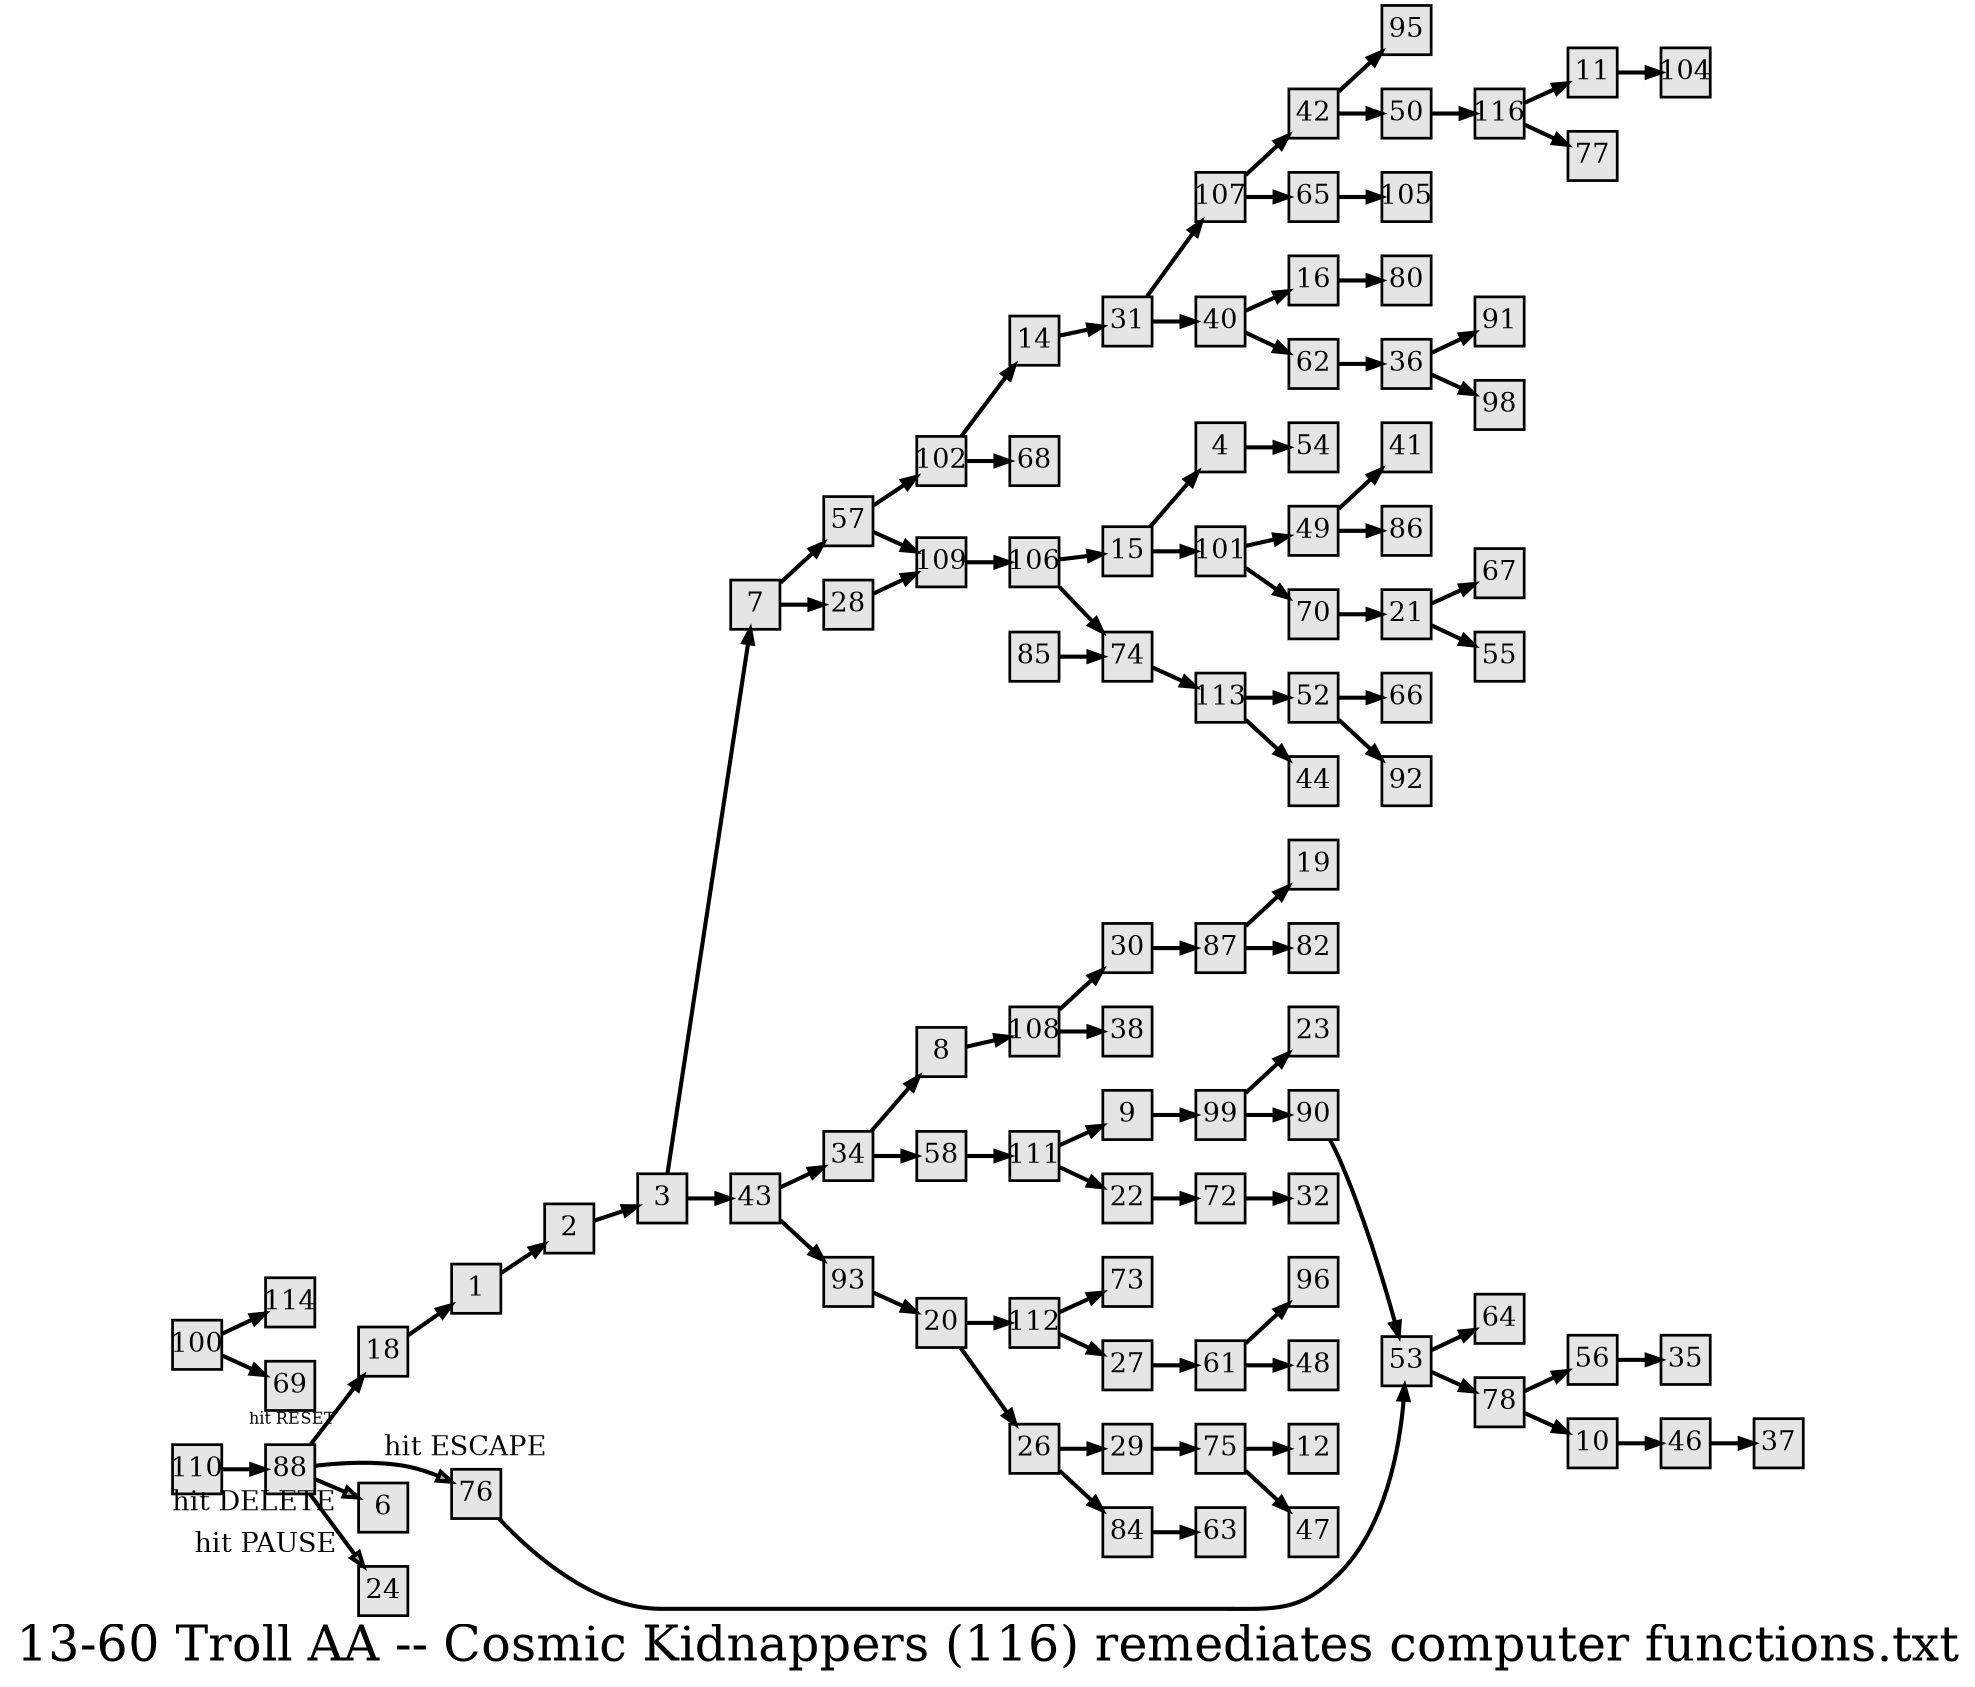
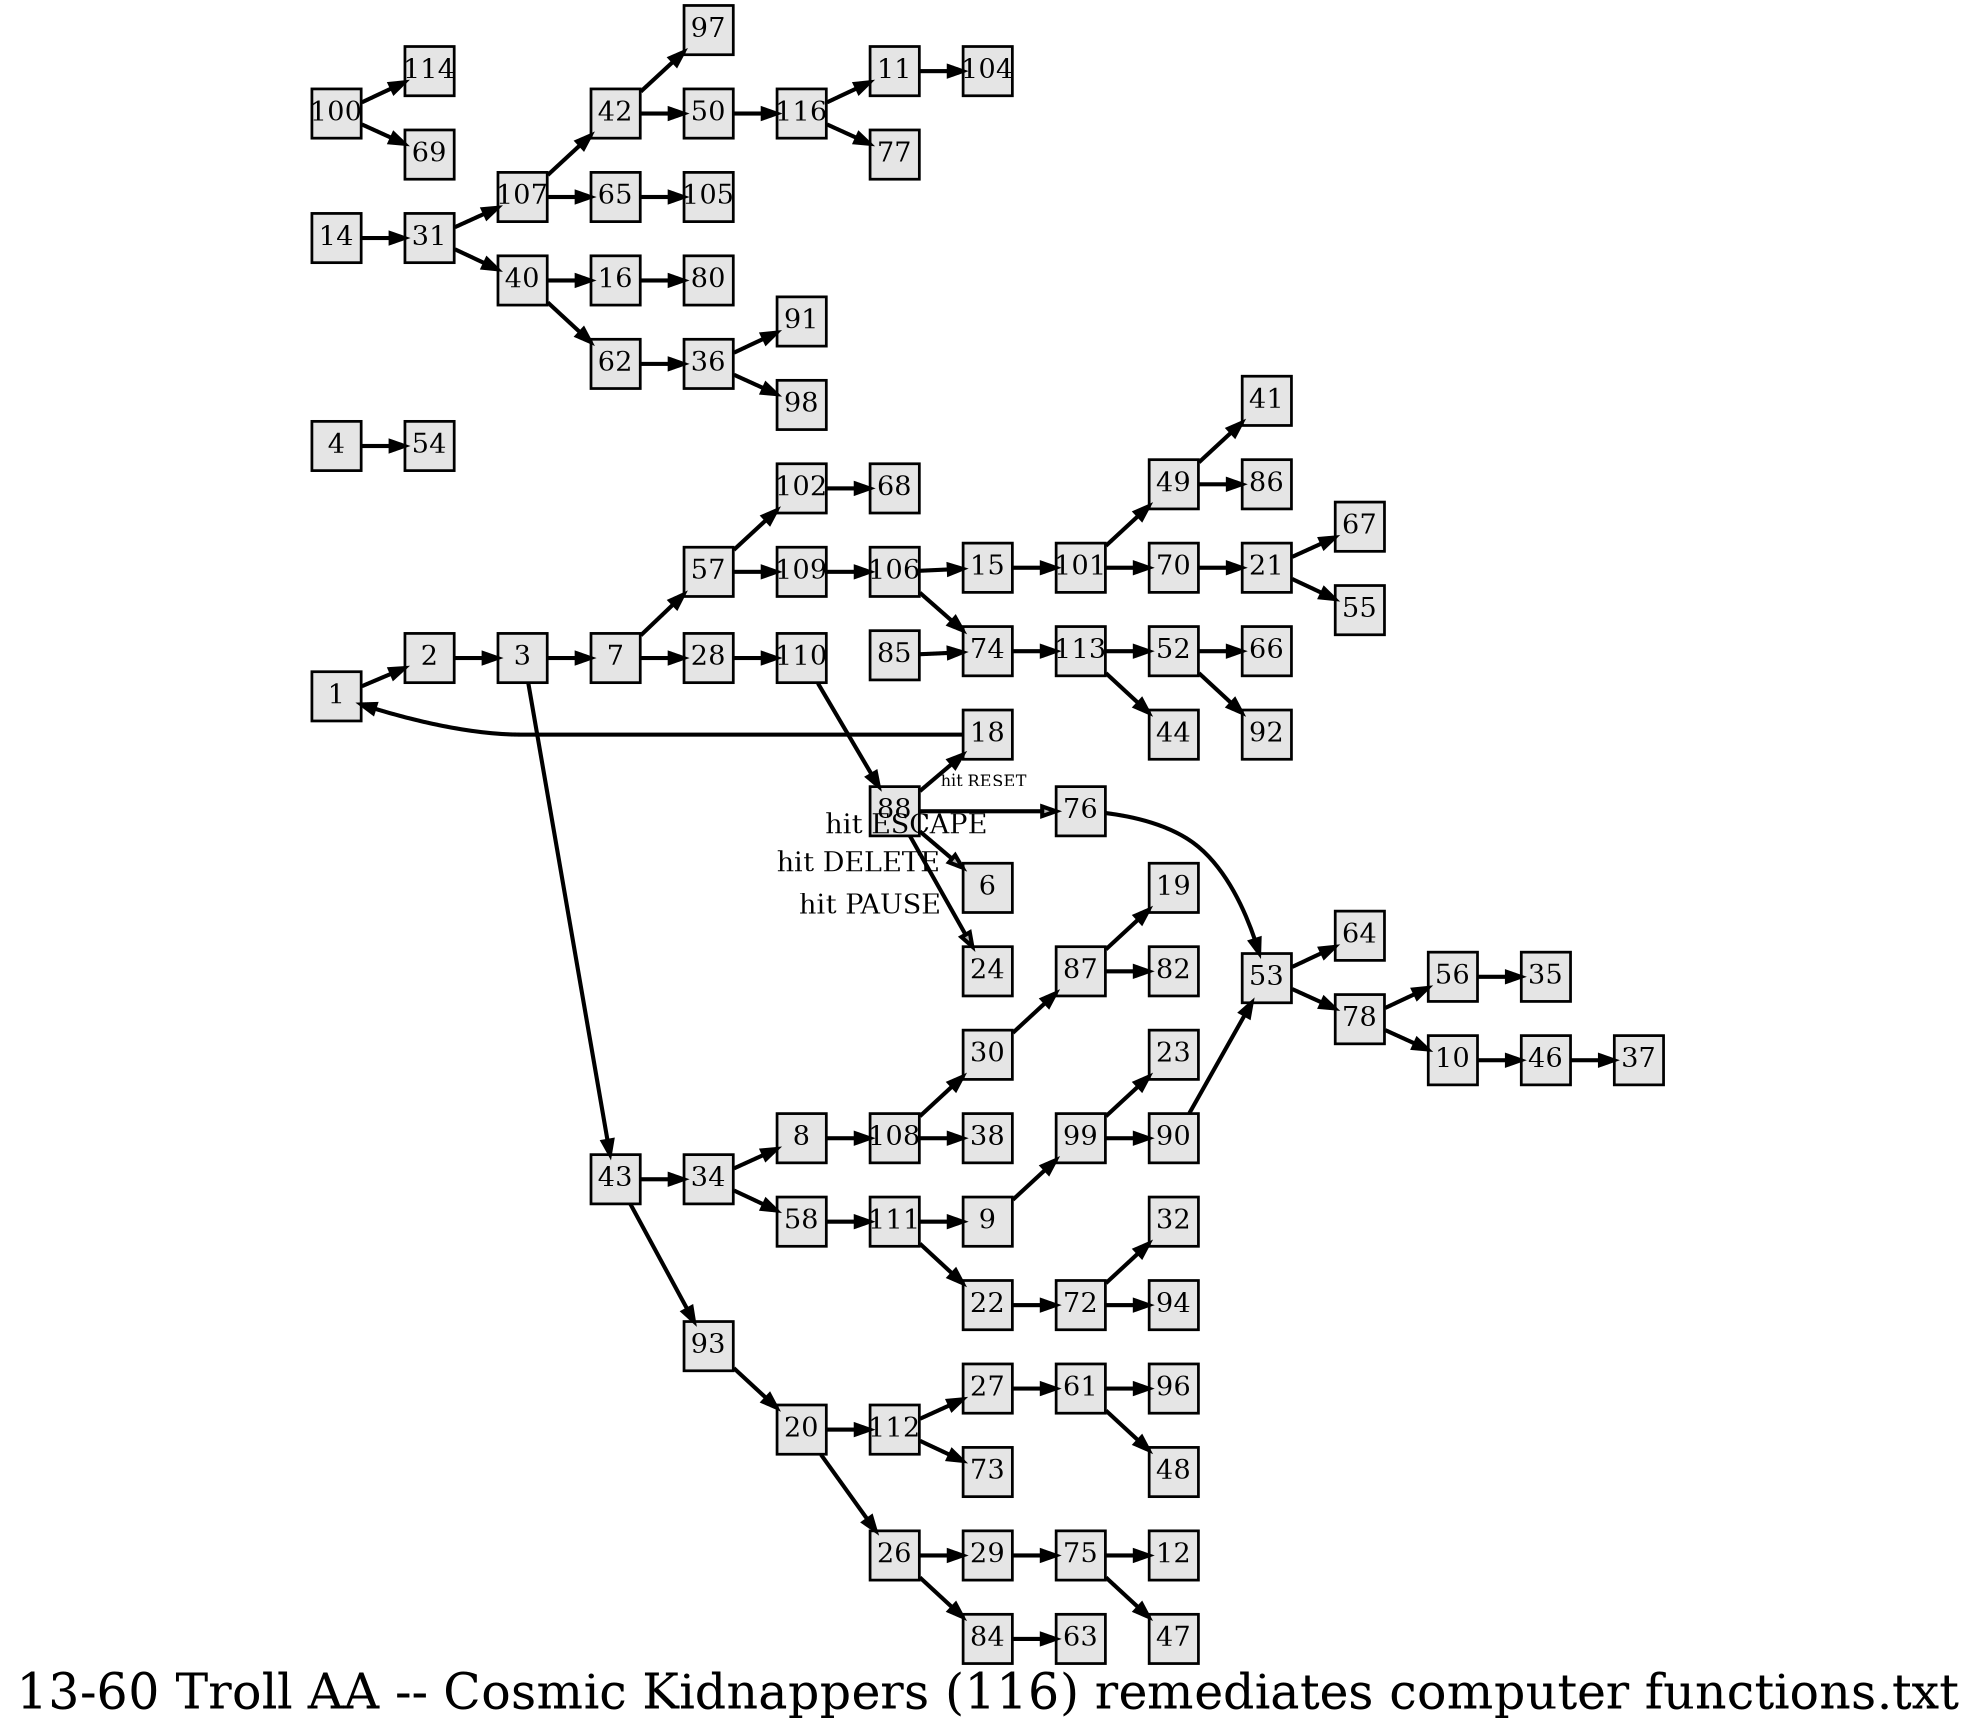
(1406, 30) -> (709, 30)
(984, 406) -> none
(1169, 505) -> none
(889, 586) -> (748, 658)
none -> (1174, 1305)
